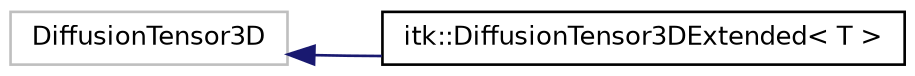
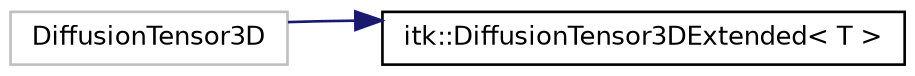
(348, 56) -> (322, 21)
